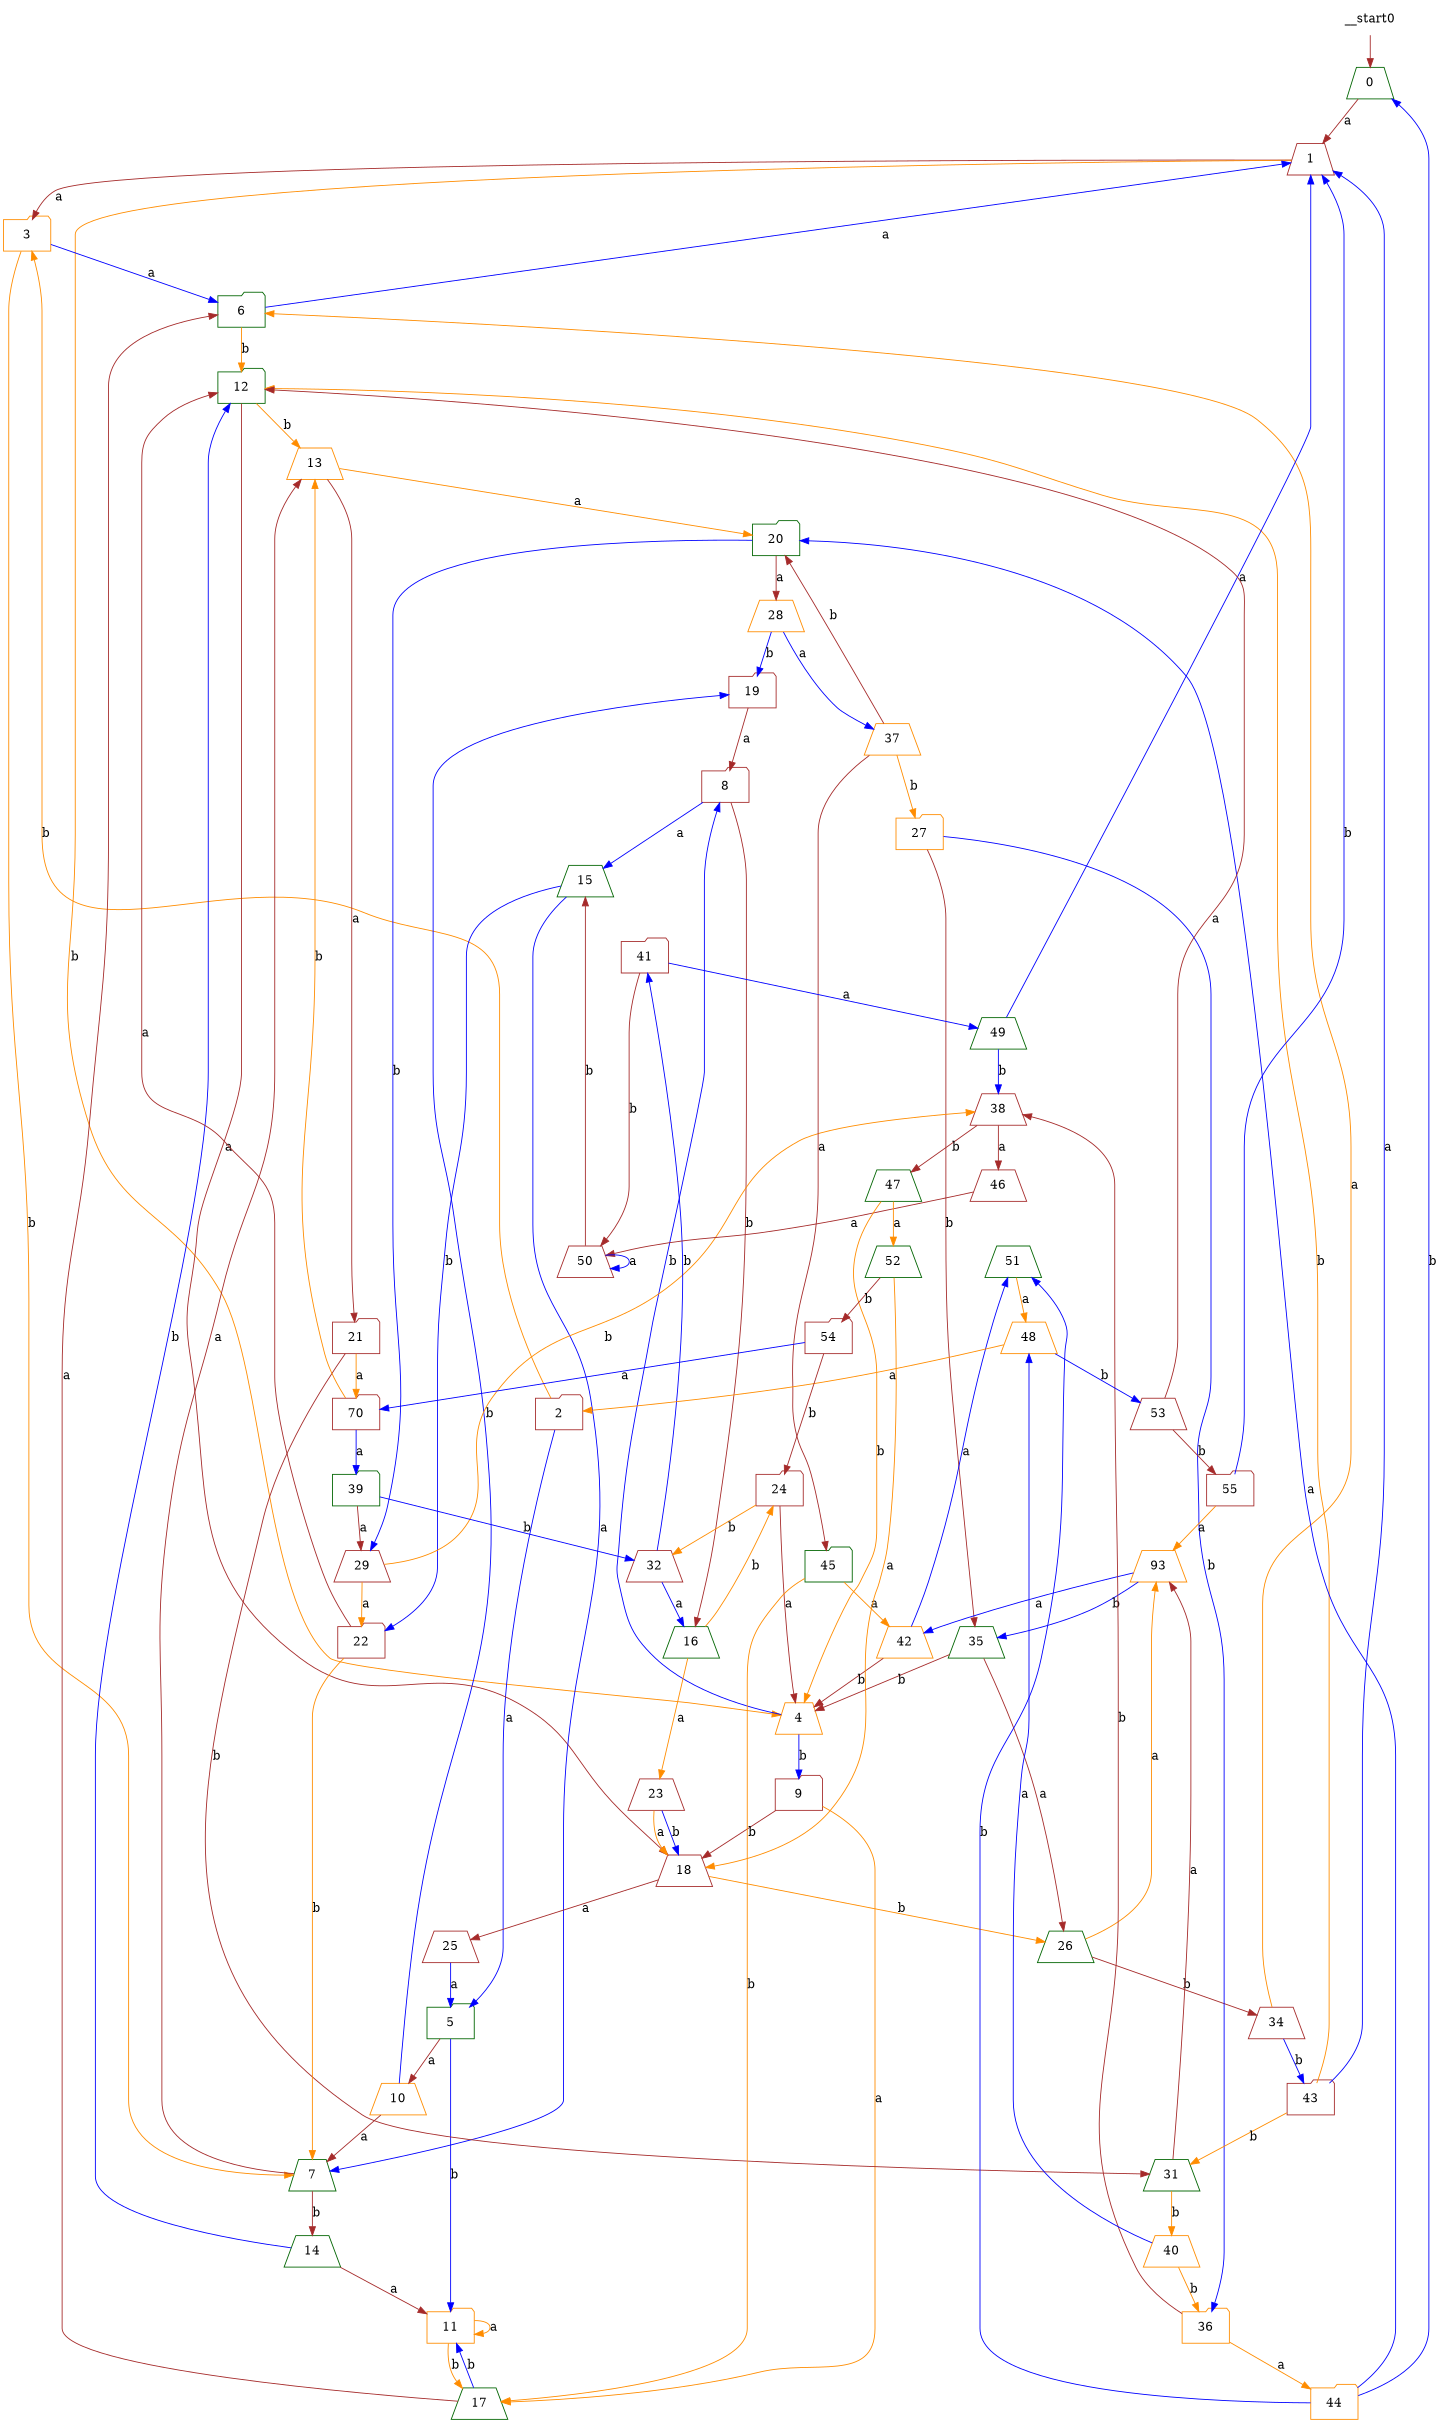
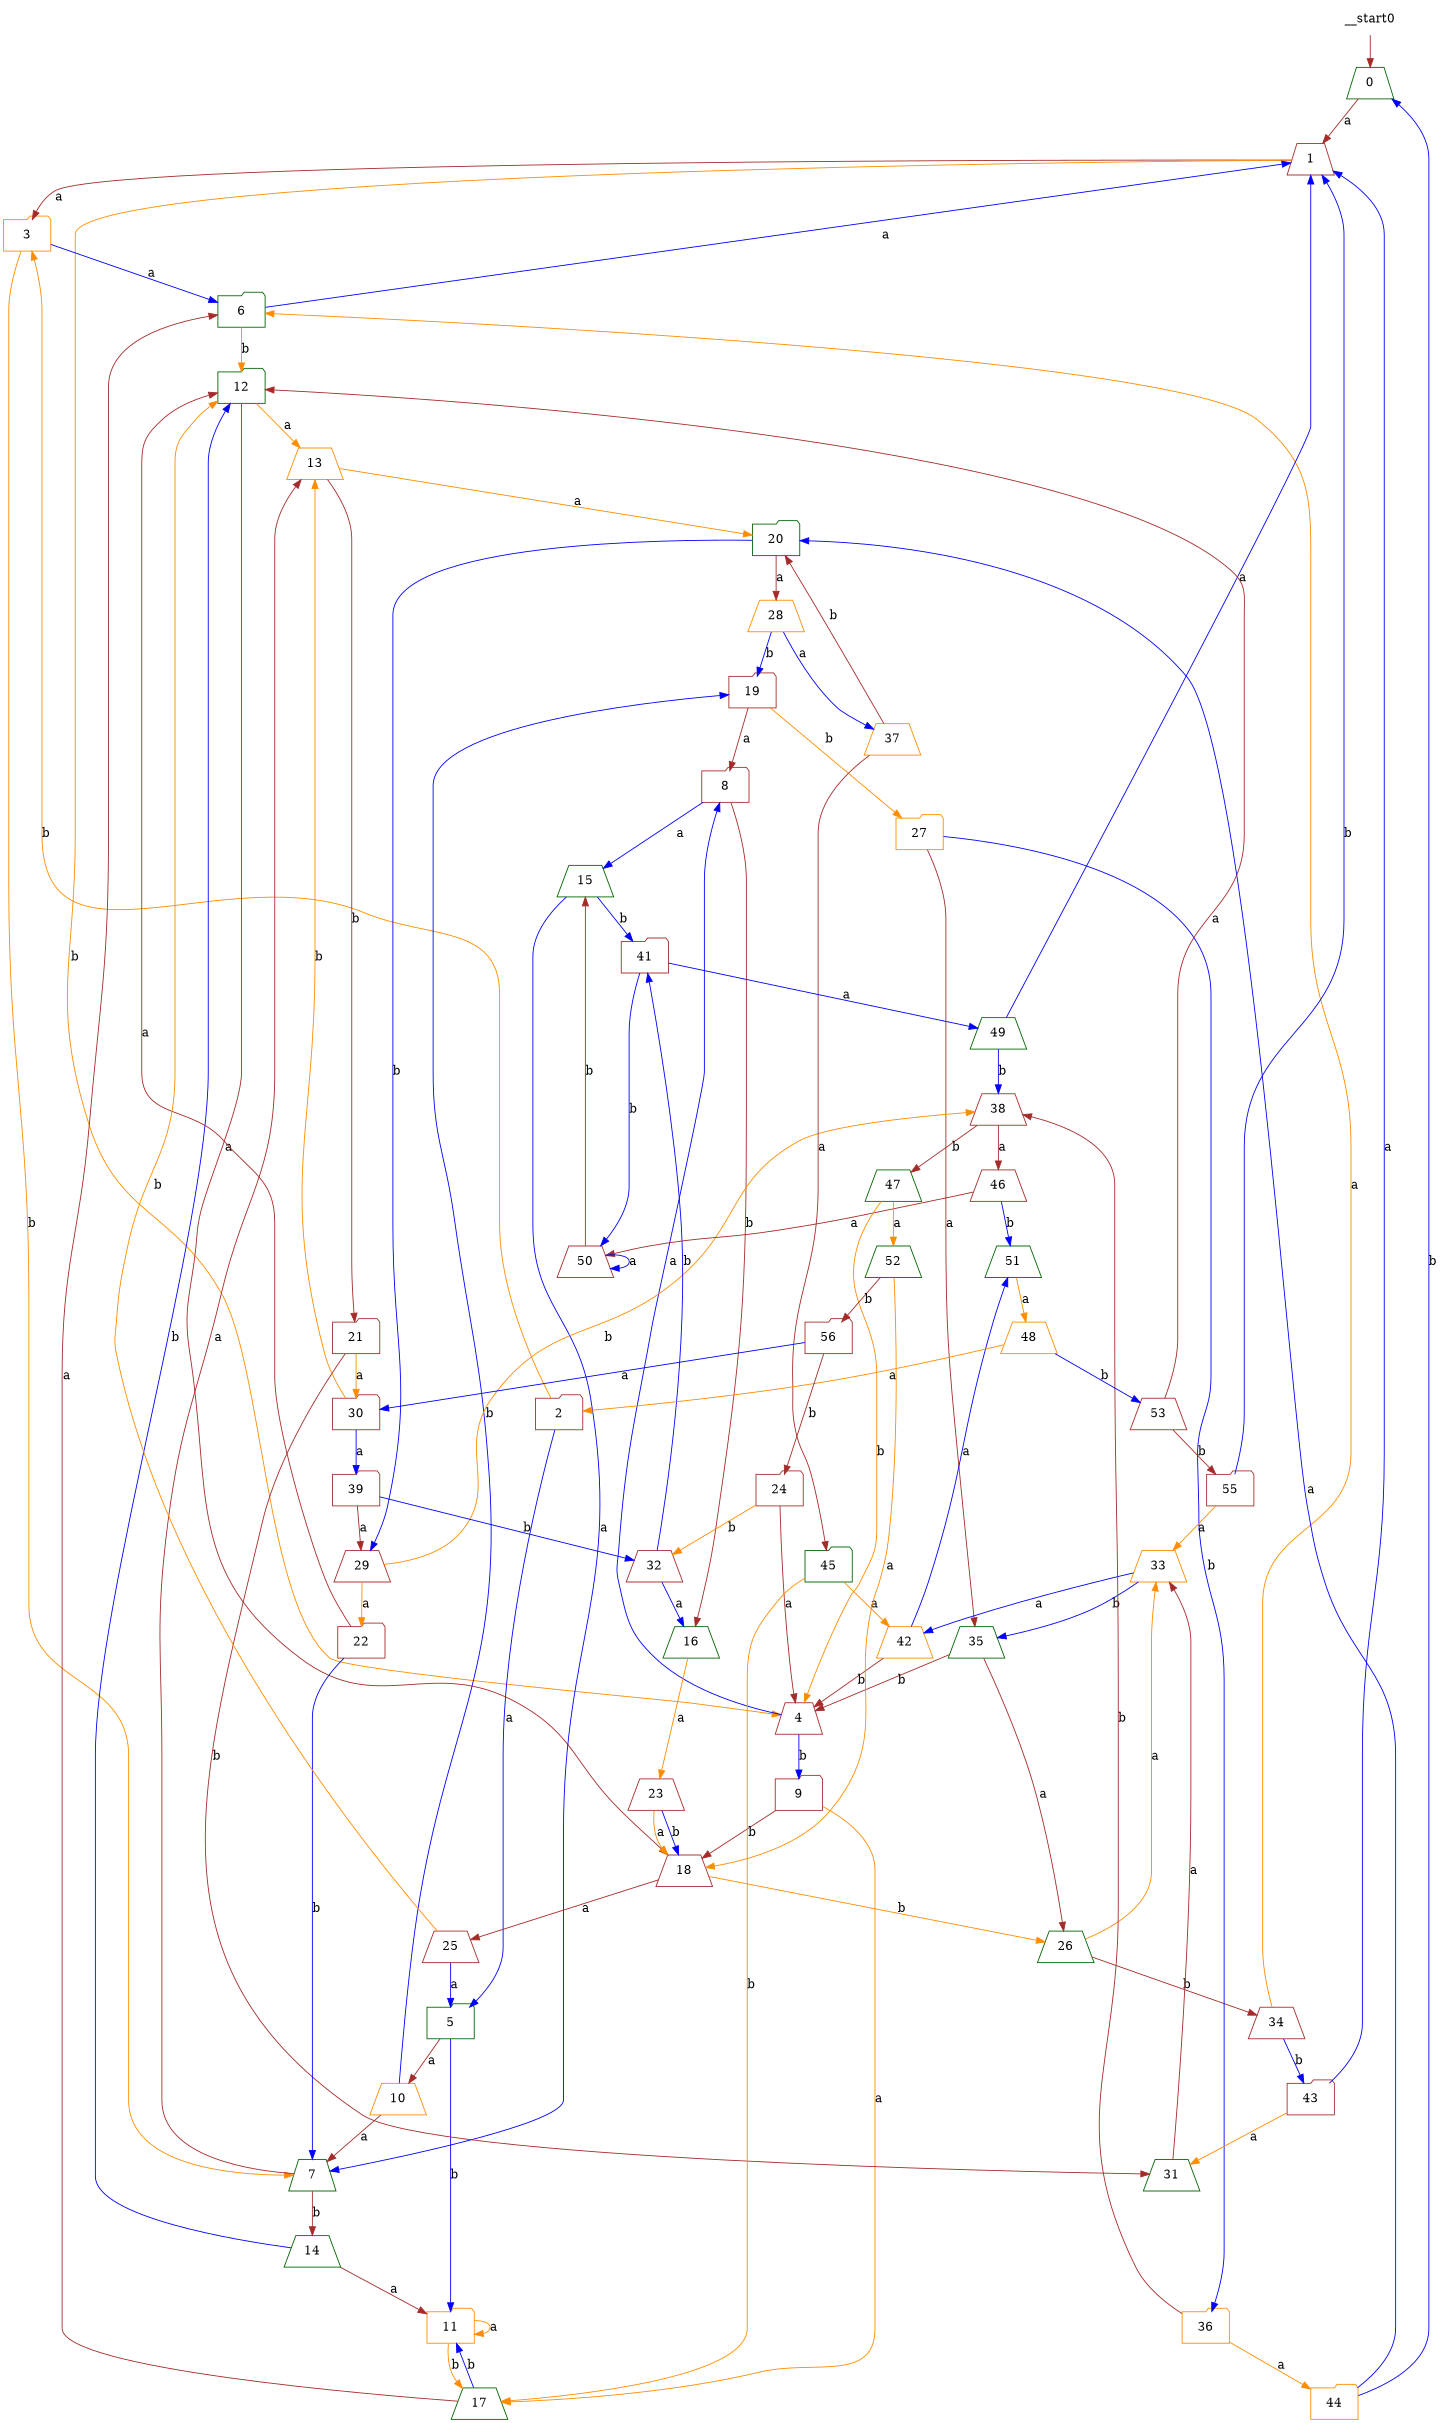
(288, 426) -> (288, 426)
(905, 782) -> (833, 760)
(1278, 806) -> (128, 1245)
(356, 919) -> (356, 919)
(629, 1108) -> (629, 1108)
(950, 1224) -> (950, 1224)
(446, 1236) -> (612, 916)
(673, 1262) -> (673, 1262)
(829, 1338) -> (829, 1338)
(356, 1414) -> (356, 1414)
(356, 1490) -> (356, 1490)
(1158, 1566) -> (1158, 1566)
(741, 1572) -> none
(799, 1718) -> (799, 1718)
(312, 1900) -> (312, 1900)
(980, 1971) -> (1005, 1219)
(1254, 2137) -> (1254, 2137)
(1172, 2251) -> none
